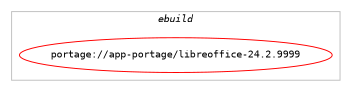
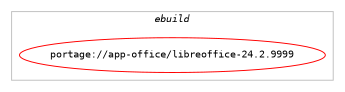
(176, 55) -> (172, 55)
